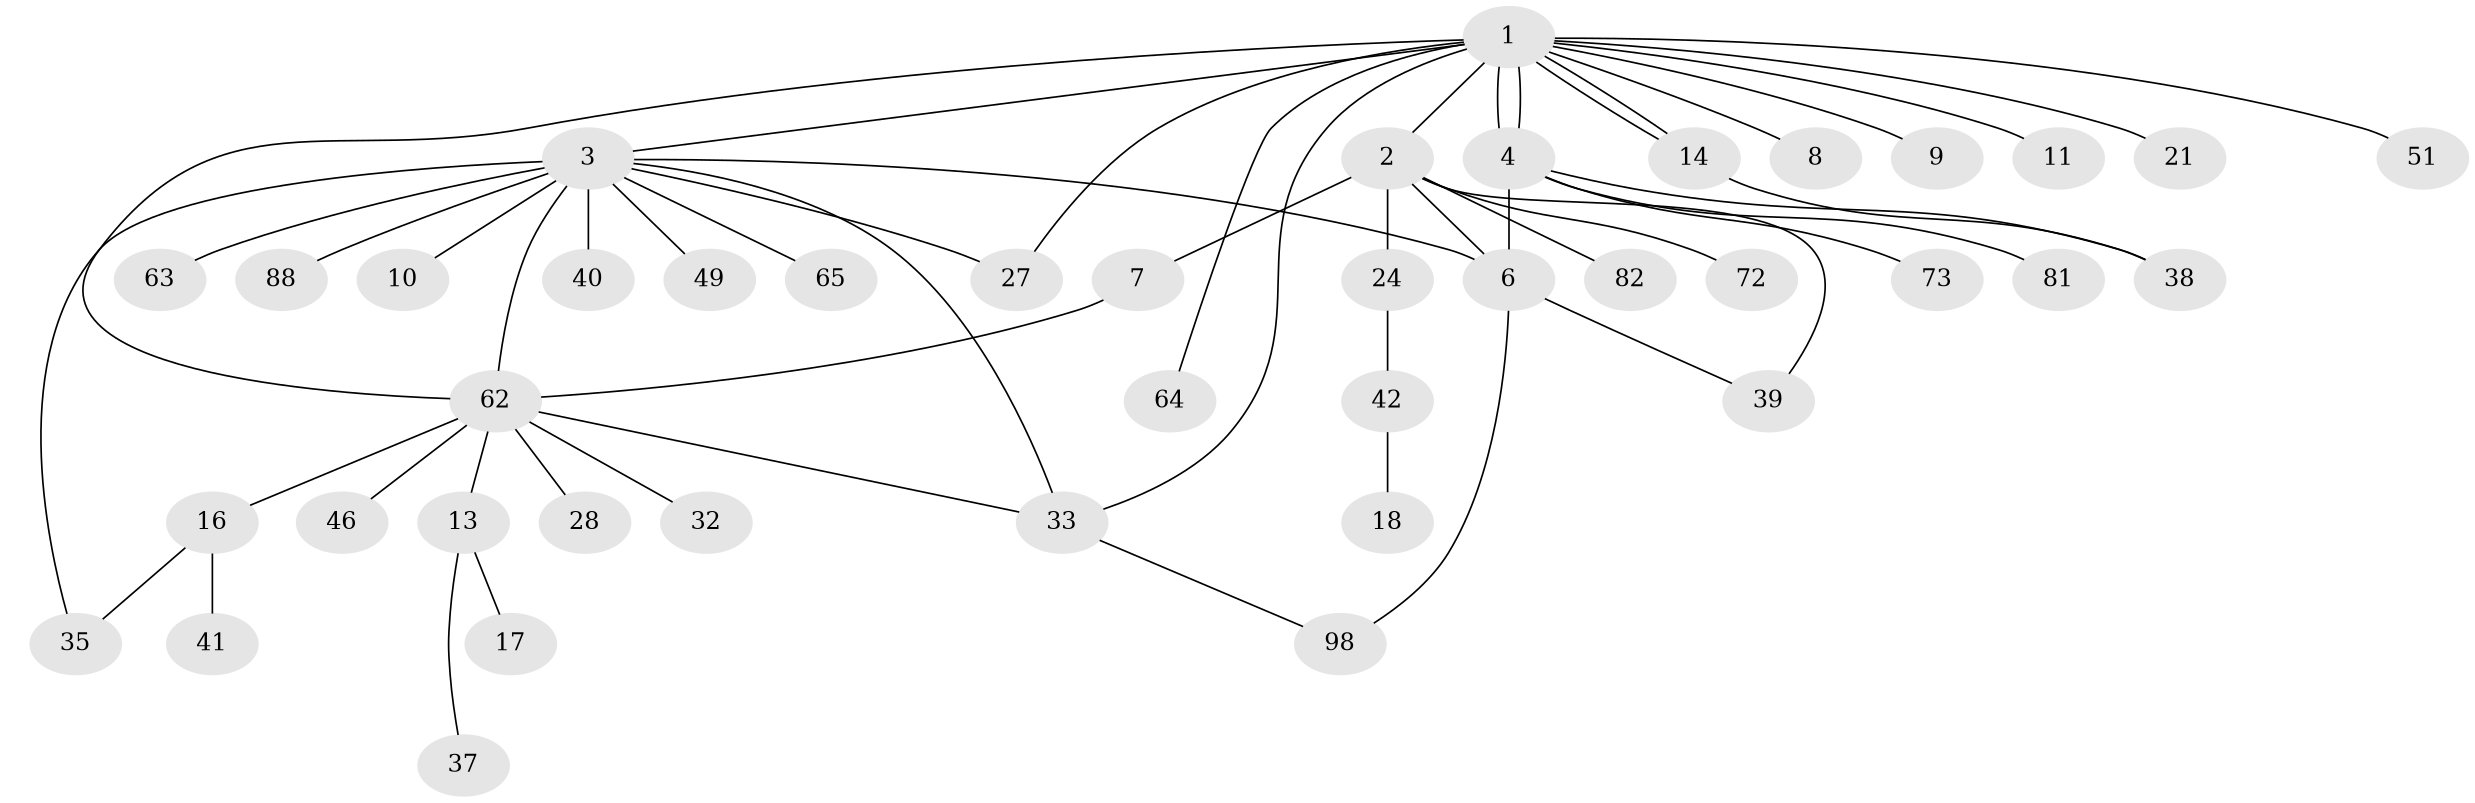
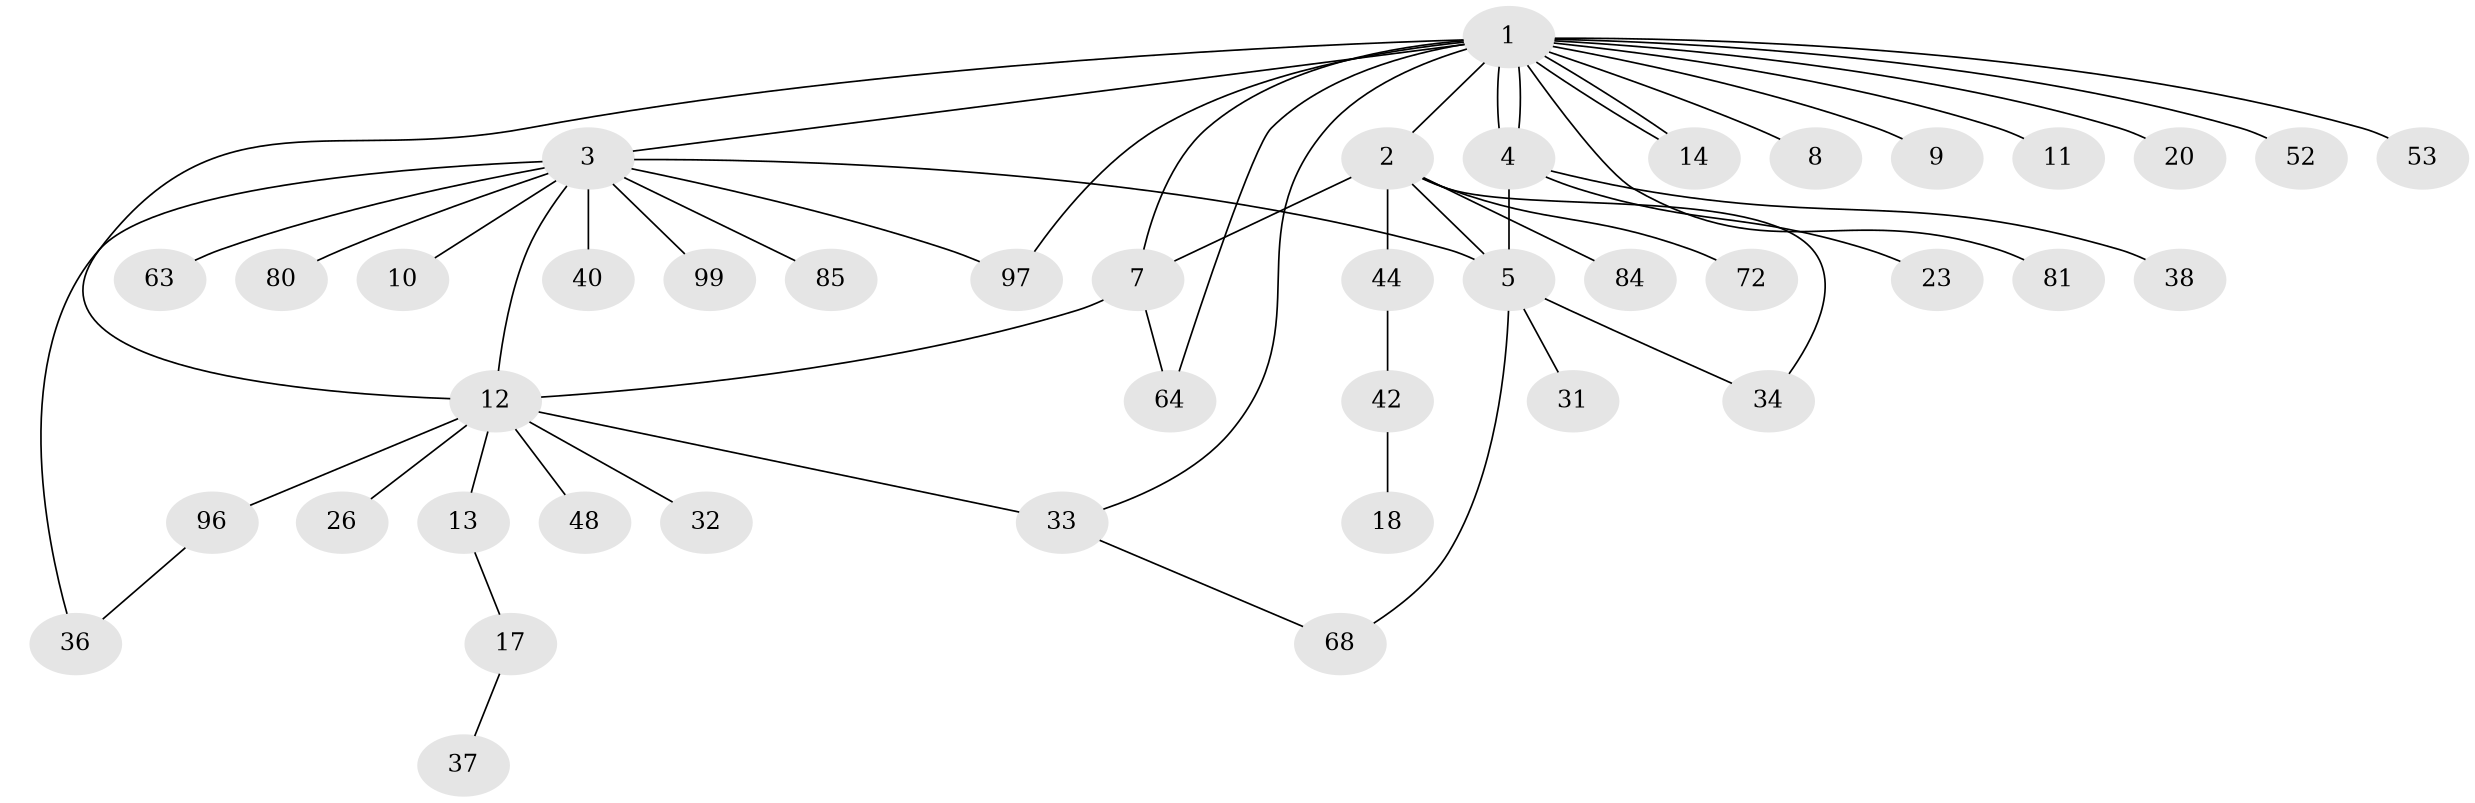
none -> (1255, 96)
(2180, 158) -> (2180, 158)
none -> (2302, 158)
(2423, 158) -> (2423, 158)
(1785, 217) -> (1844, 231)
(1937, 219) -> none
(899, 256) -> none
(282, 280) -> (282, 280)
(710, 280) -> (710, 280)
(831, 280) -> (831, 280)
(1017, 280) -> (1017, 280)
(1388, 280) -> (1388, 280)
(1509, 280) -> (1509, 280)
(1630, 280) -> (1630, 280)
(1937, 280) -> (1937, 280)
none -> (1154, 341)
(496, 401) -> (496, 401)
none -> (1573, 401)
(1769, 401) -> (1769, 401)
(212, 523) -> (212, 523)
(342, 523) -> (342, 523)
(585, 523) -> (585, 523)
(76, 644) -> (76, 644)
(212, 644) -> none
(449, 644) -> (487, 705)
(1340, 644) -> (1340, 644)
